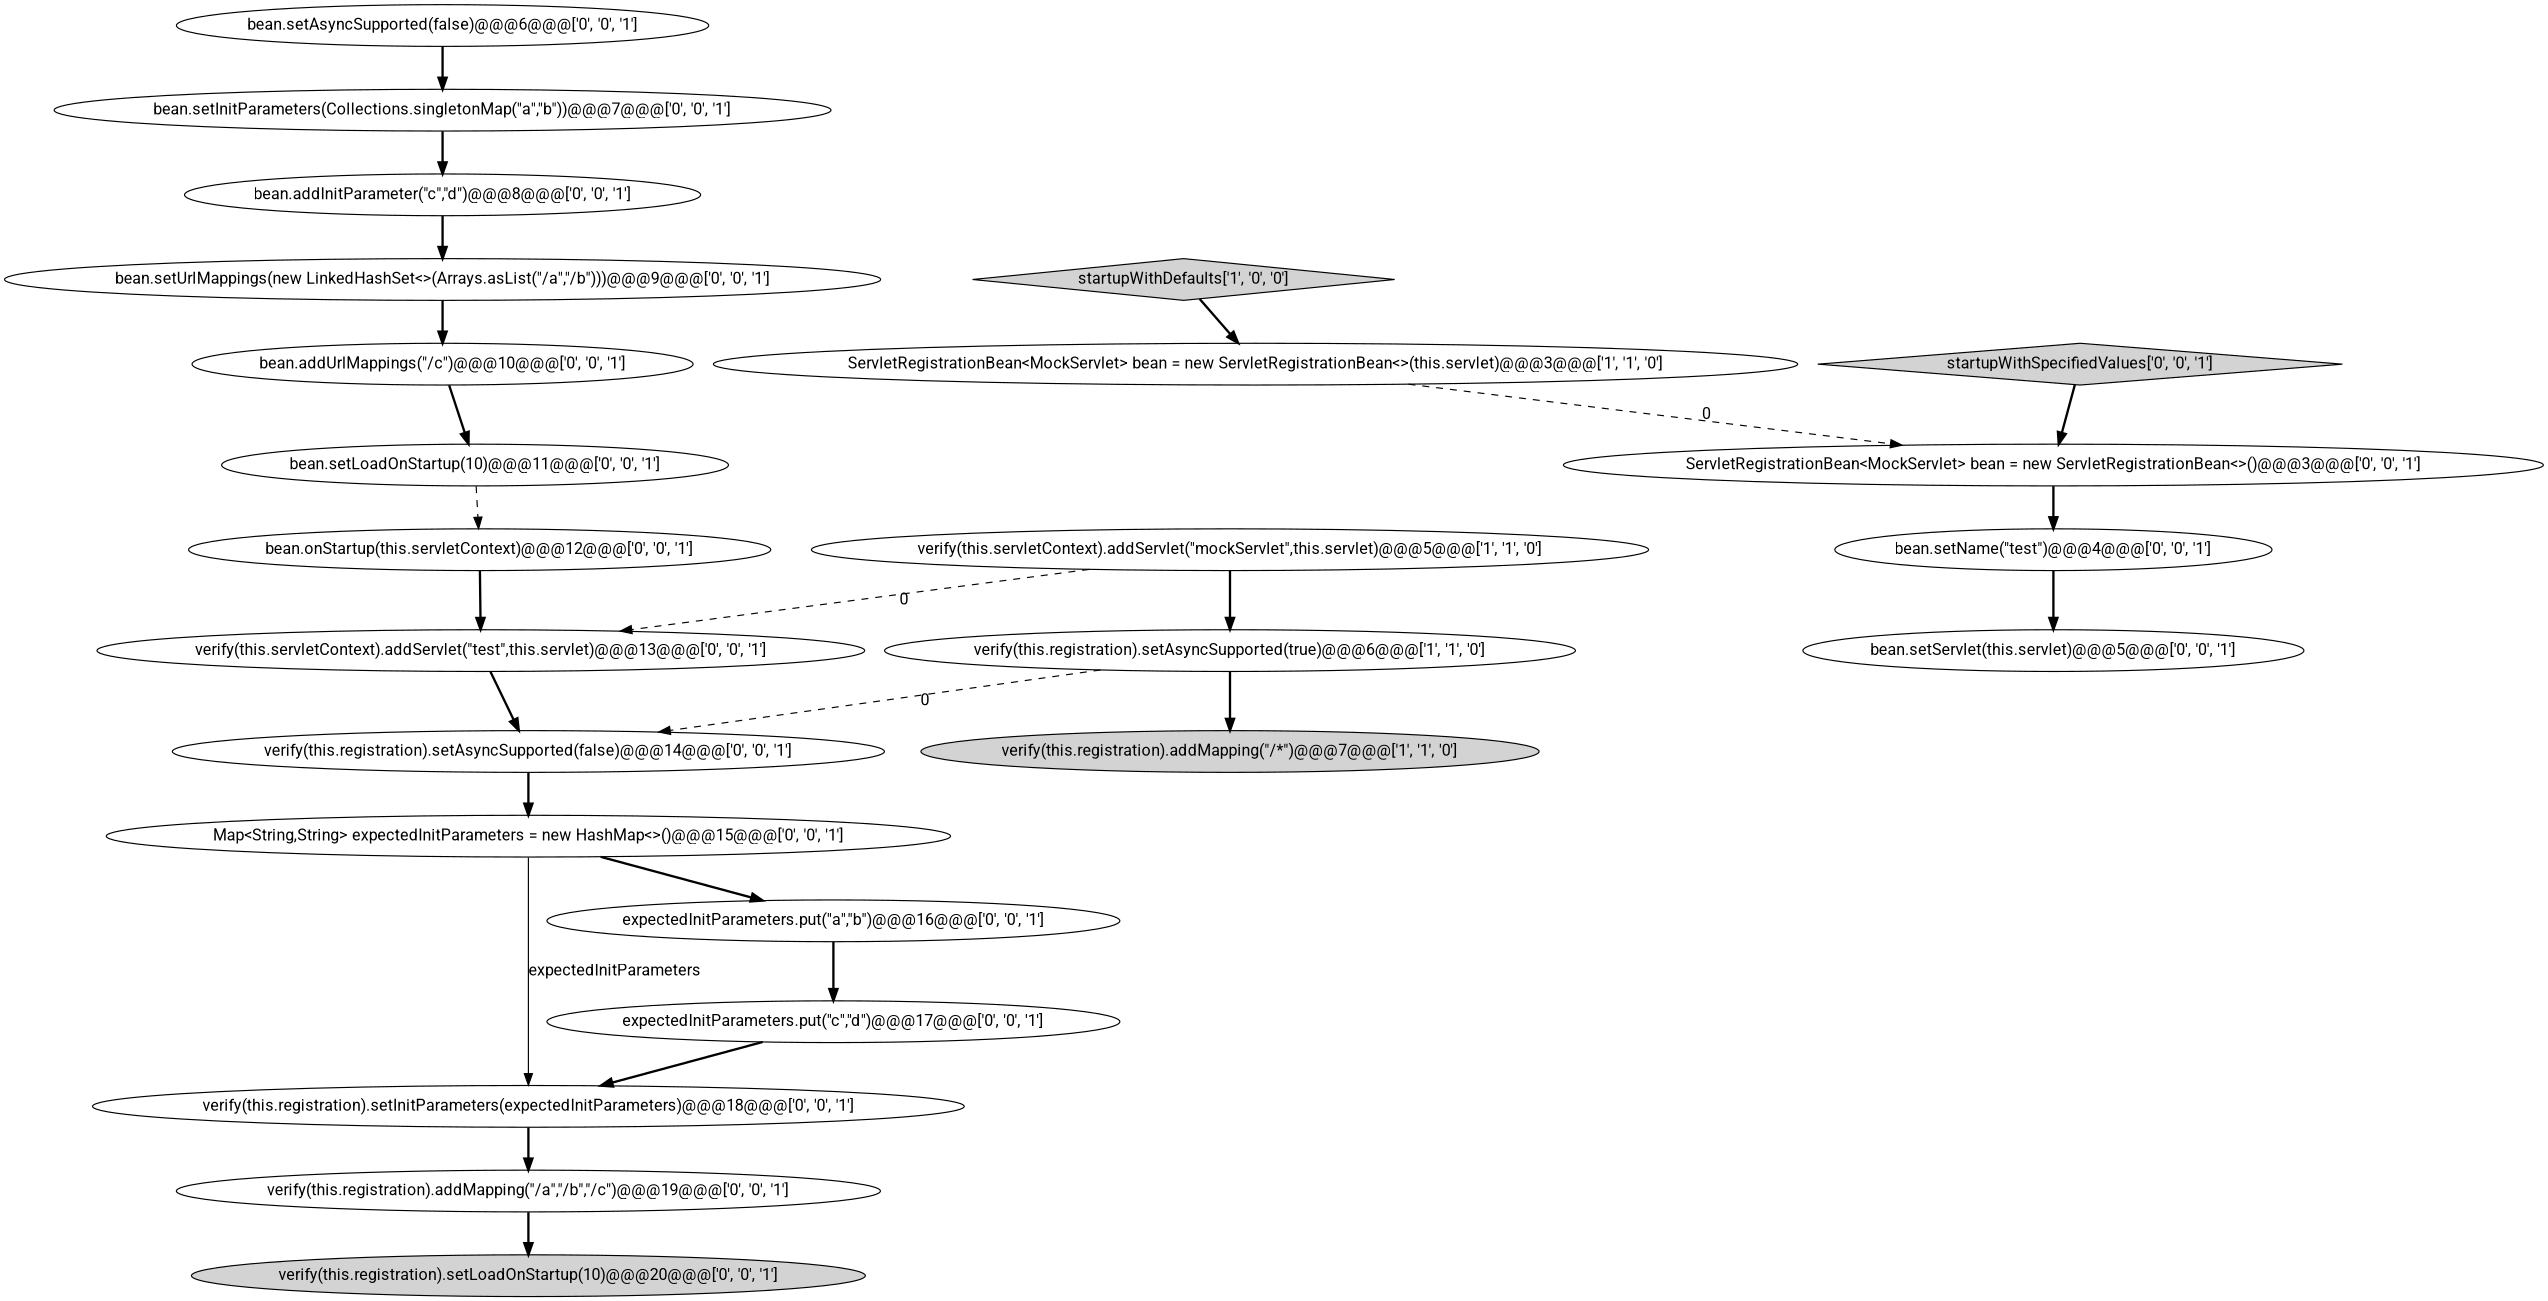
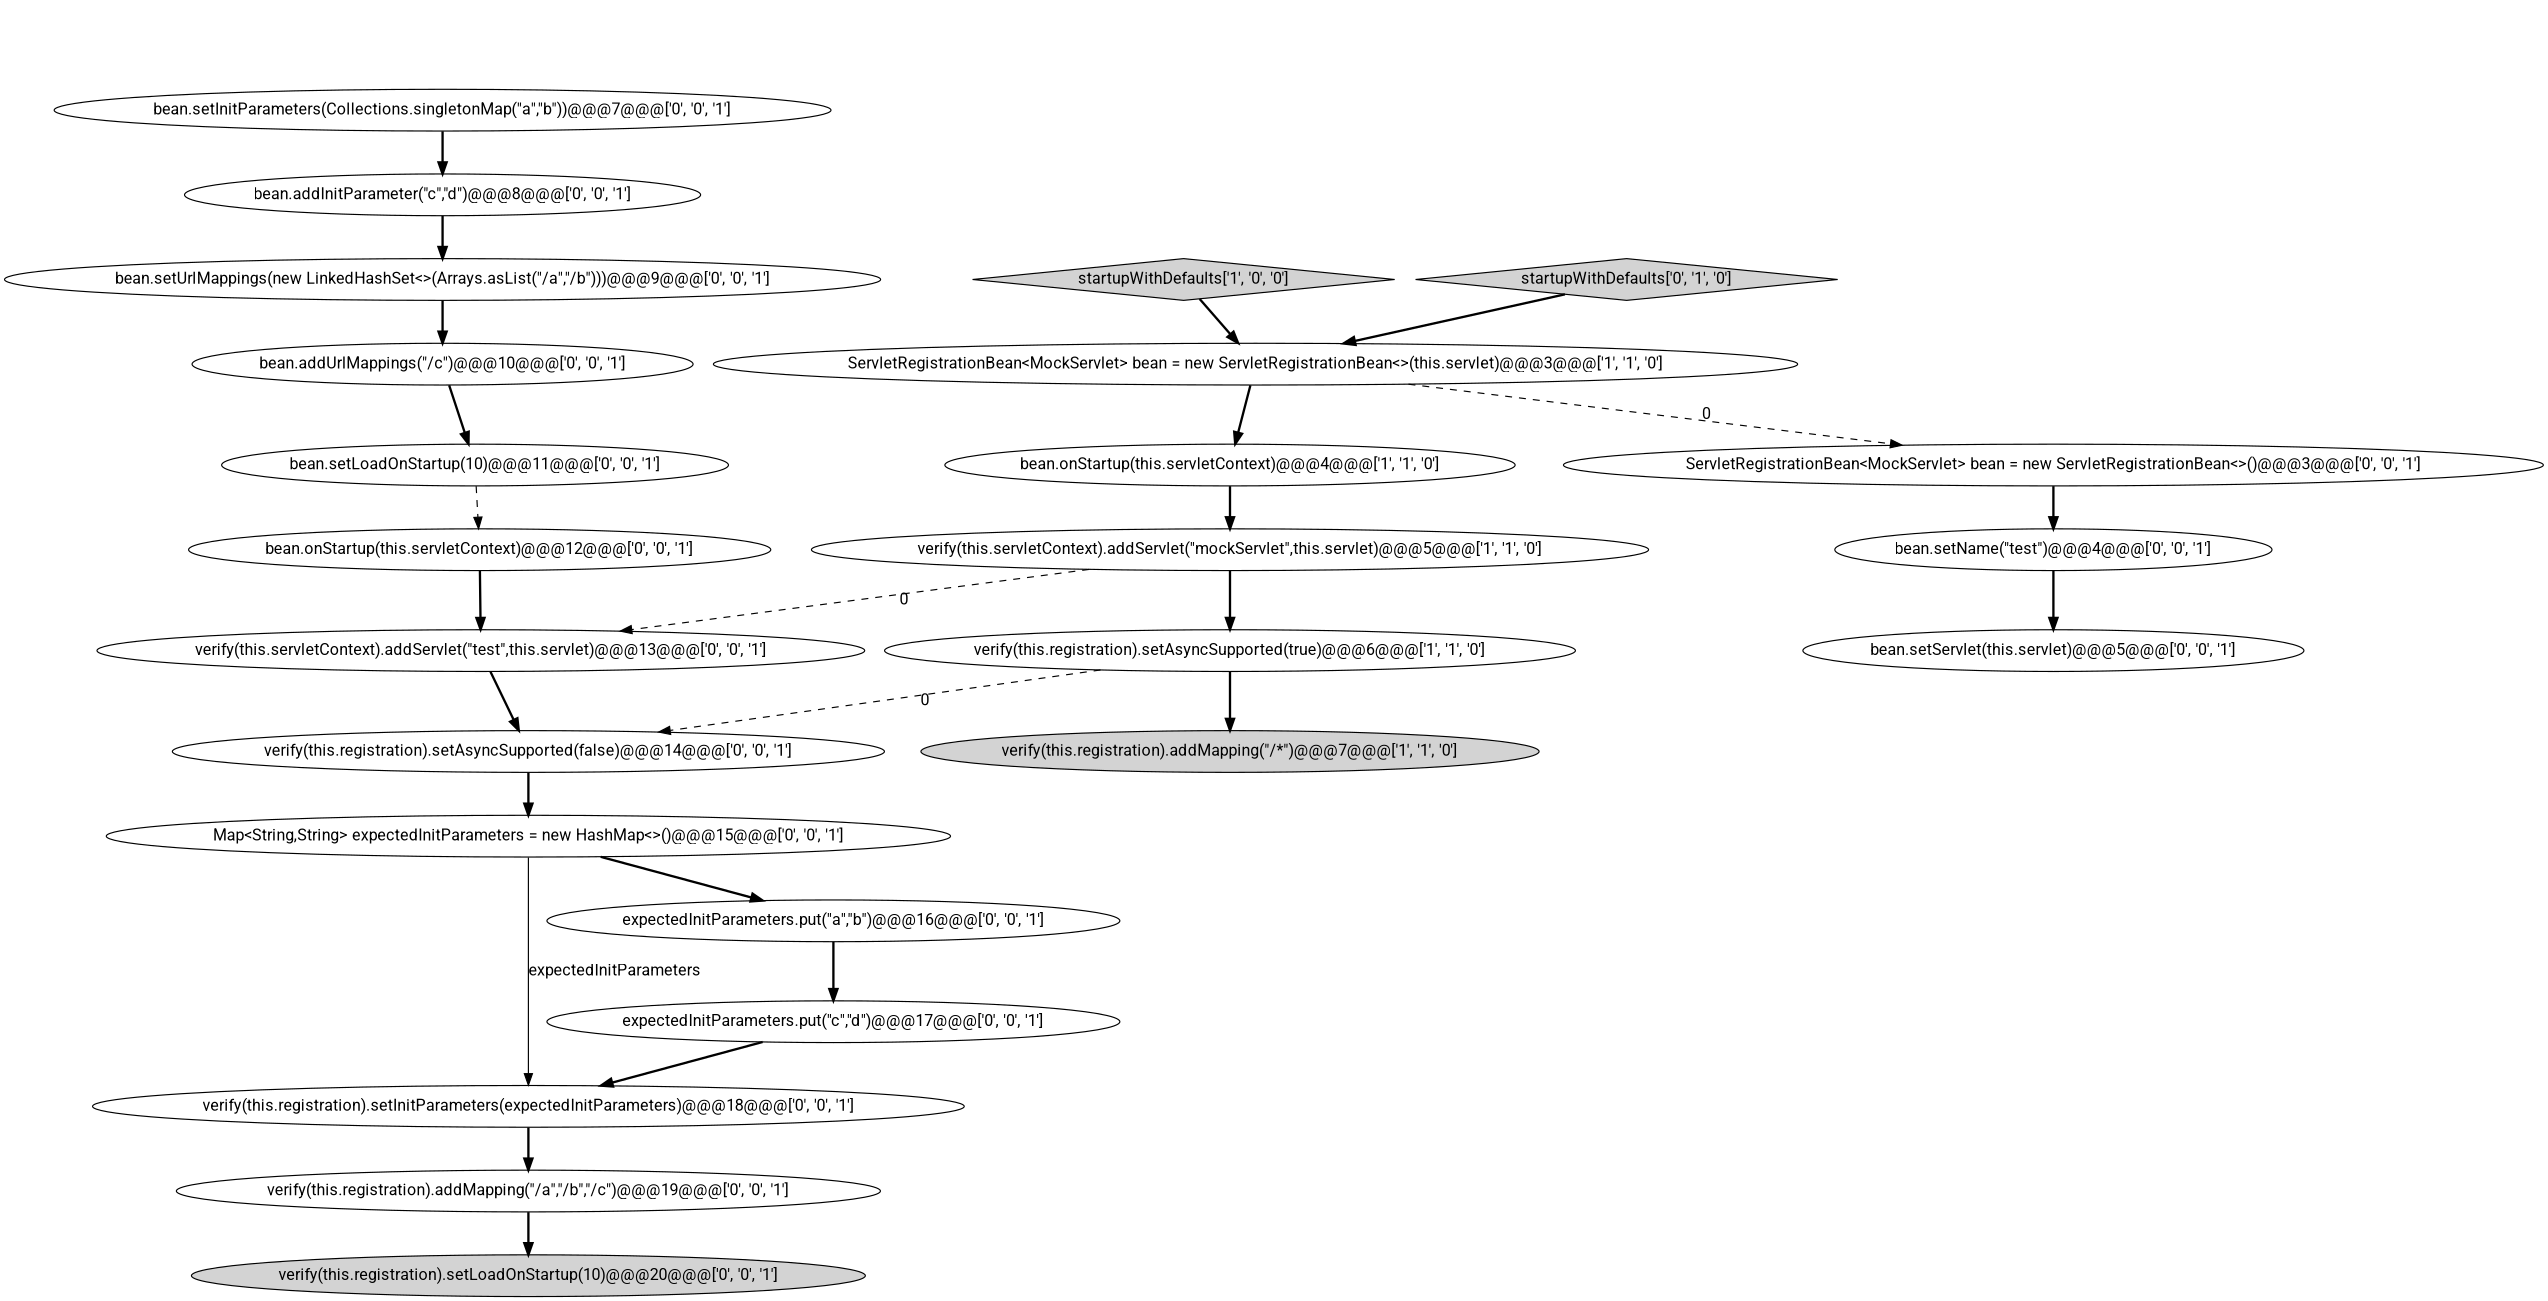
(443, 26) -> none
none -> (1627, 279)
(2080, 364) -> none
none -> (1230, 465)
